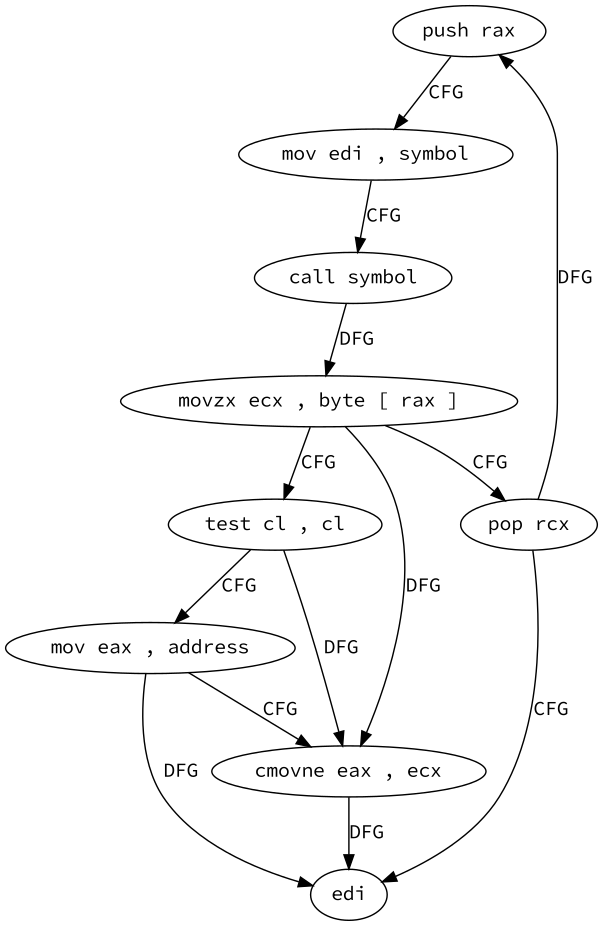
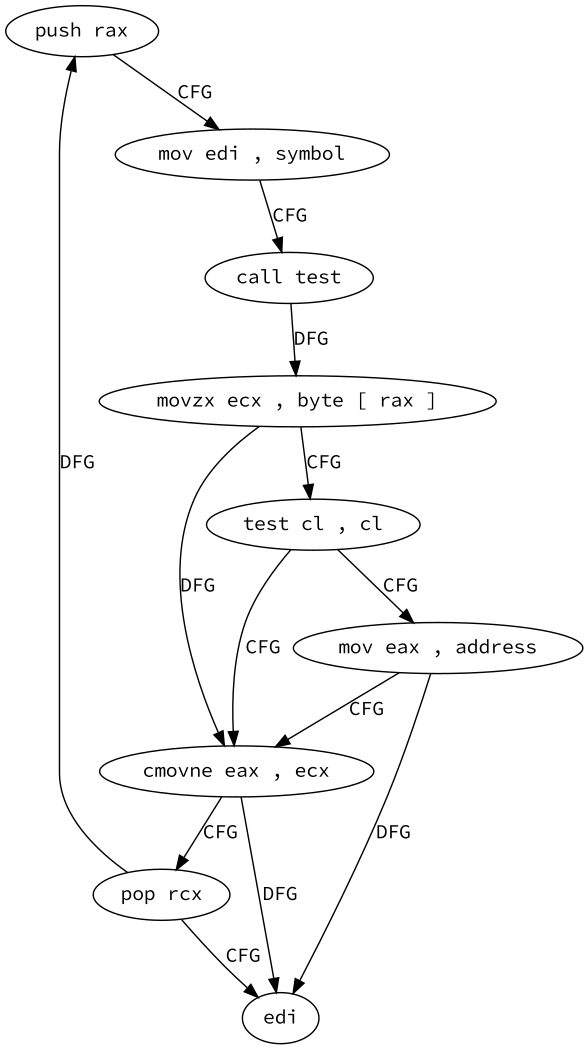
(353, 278) -> (289, 278)
(443, 453) -> (203, 827)
(341, 648) -> (263, 648)
